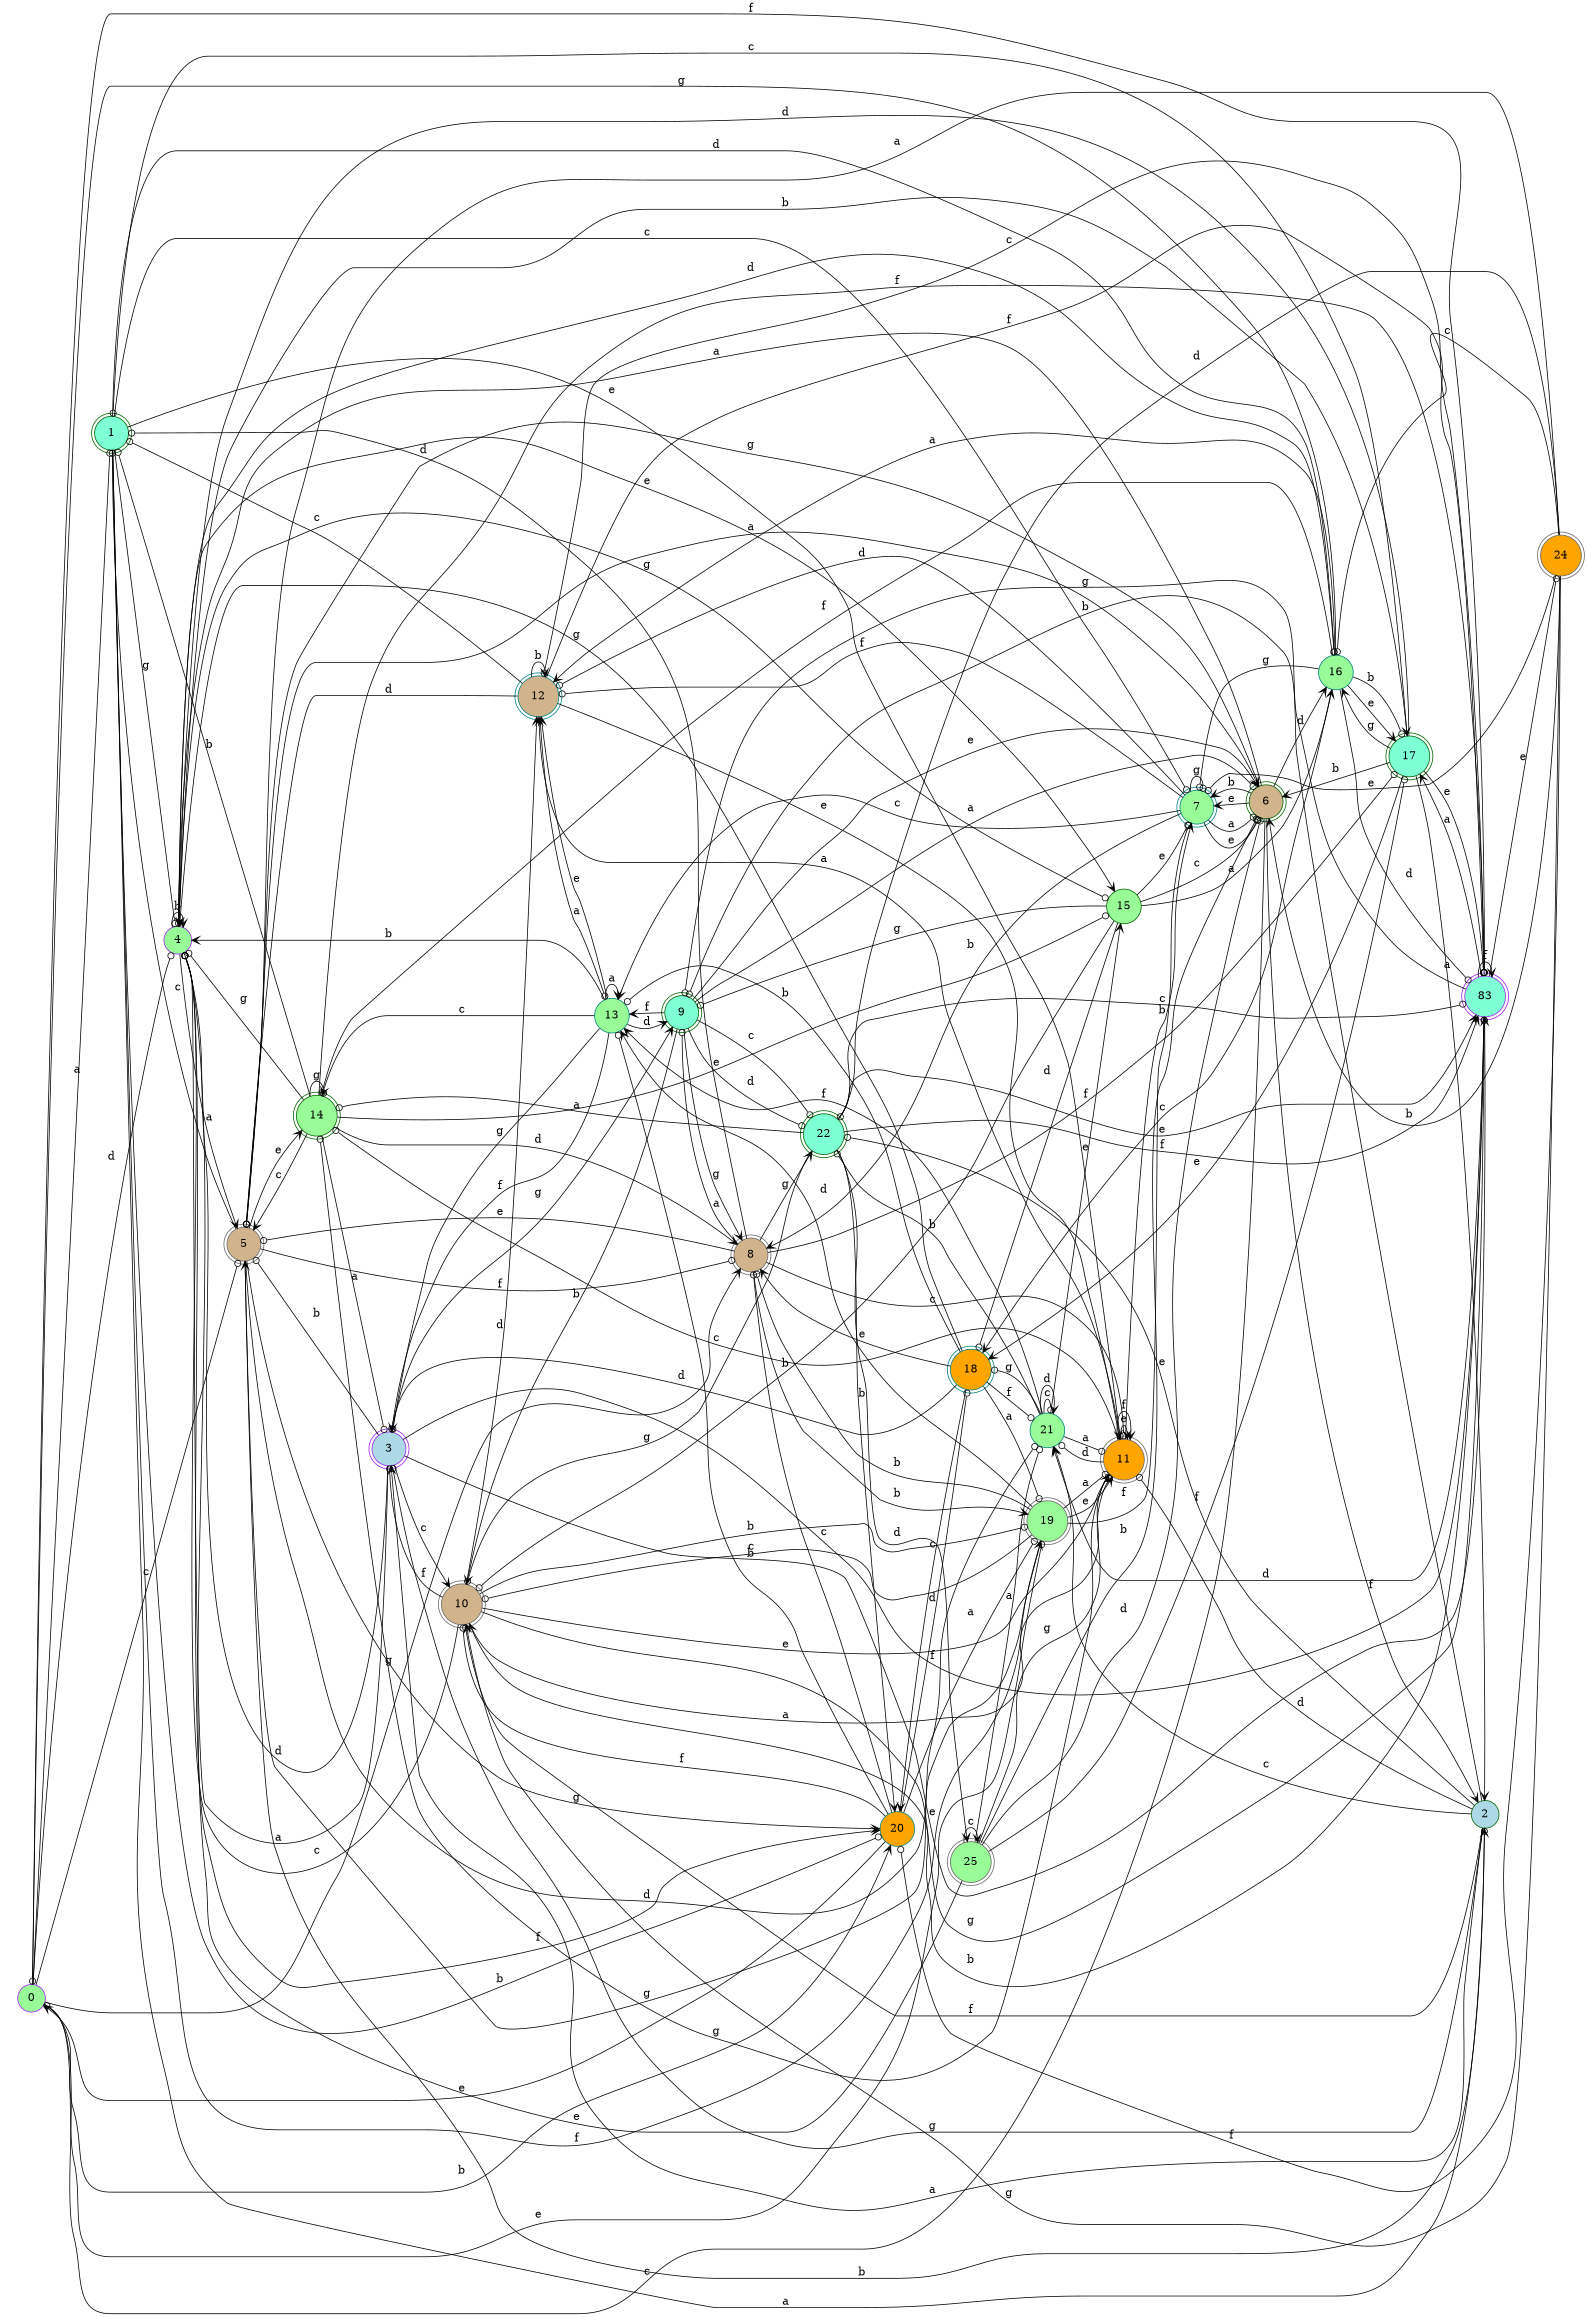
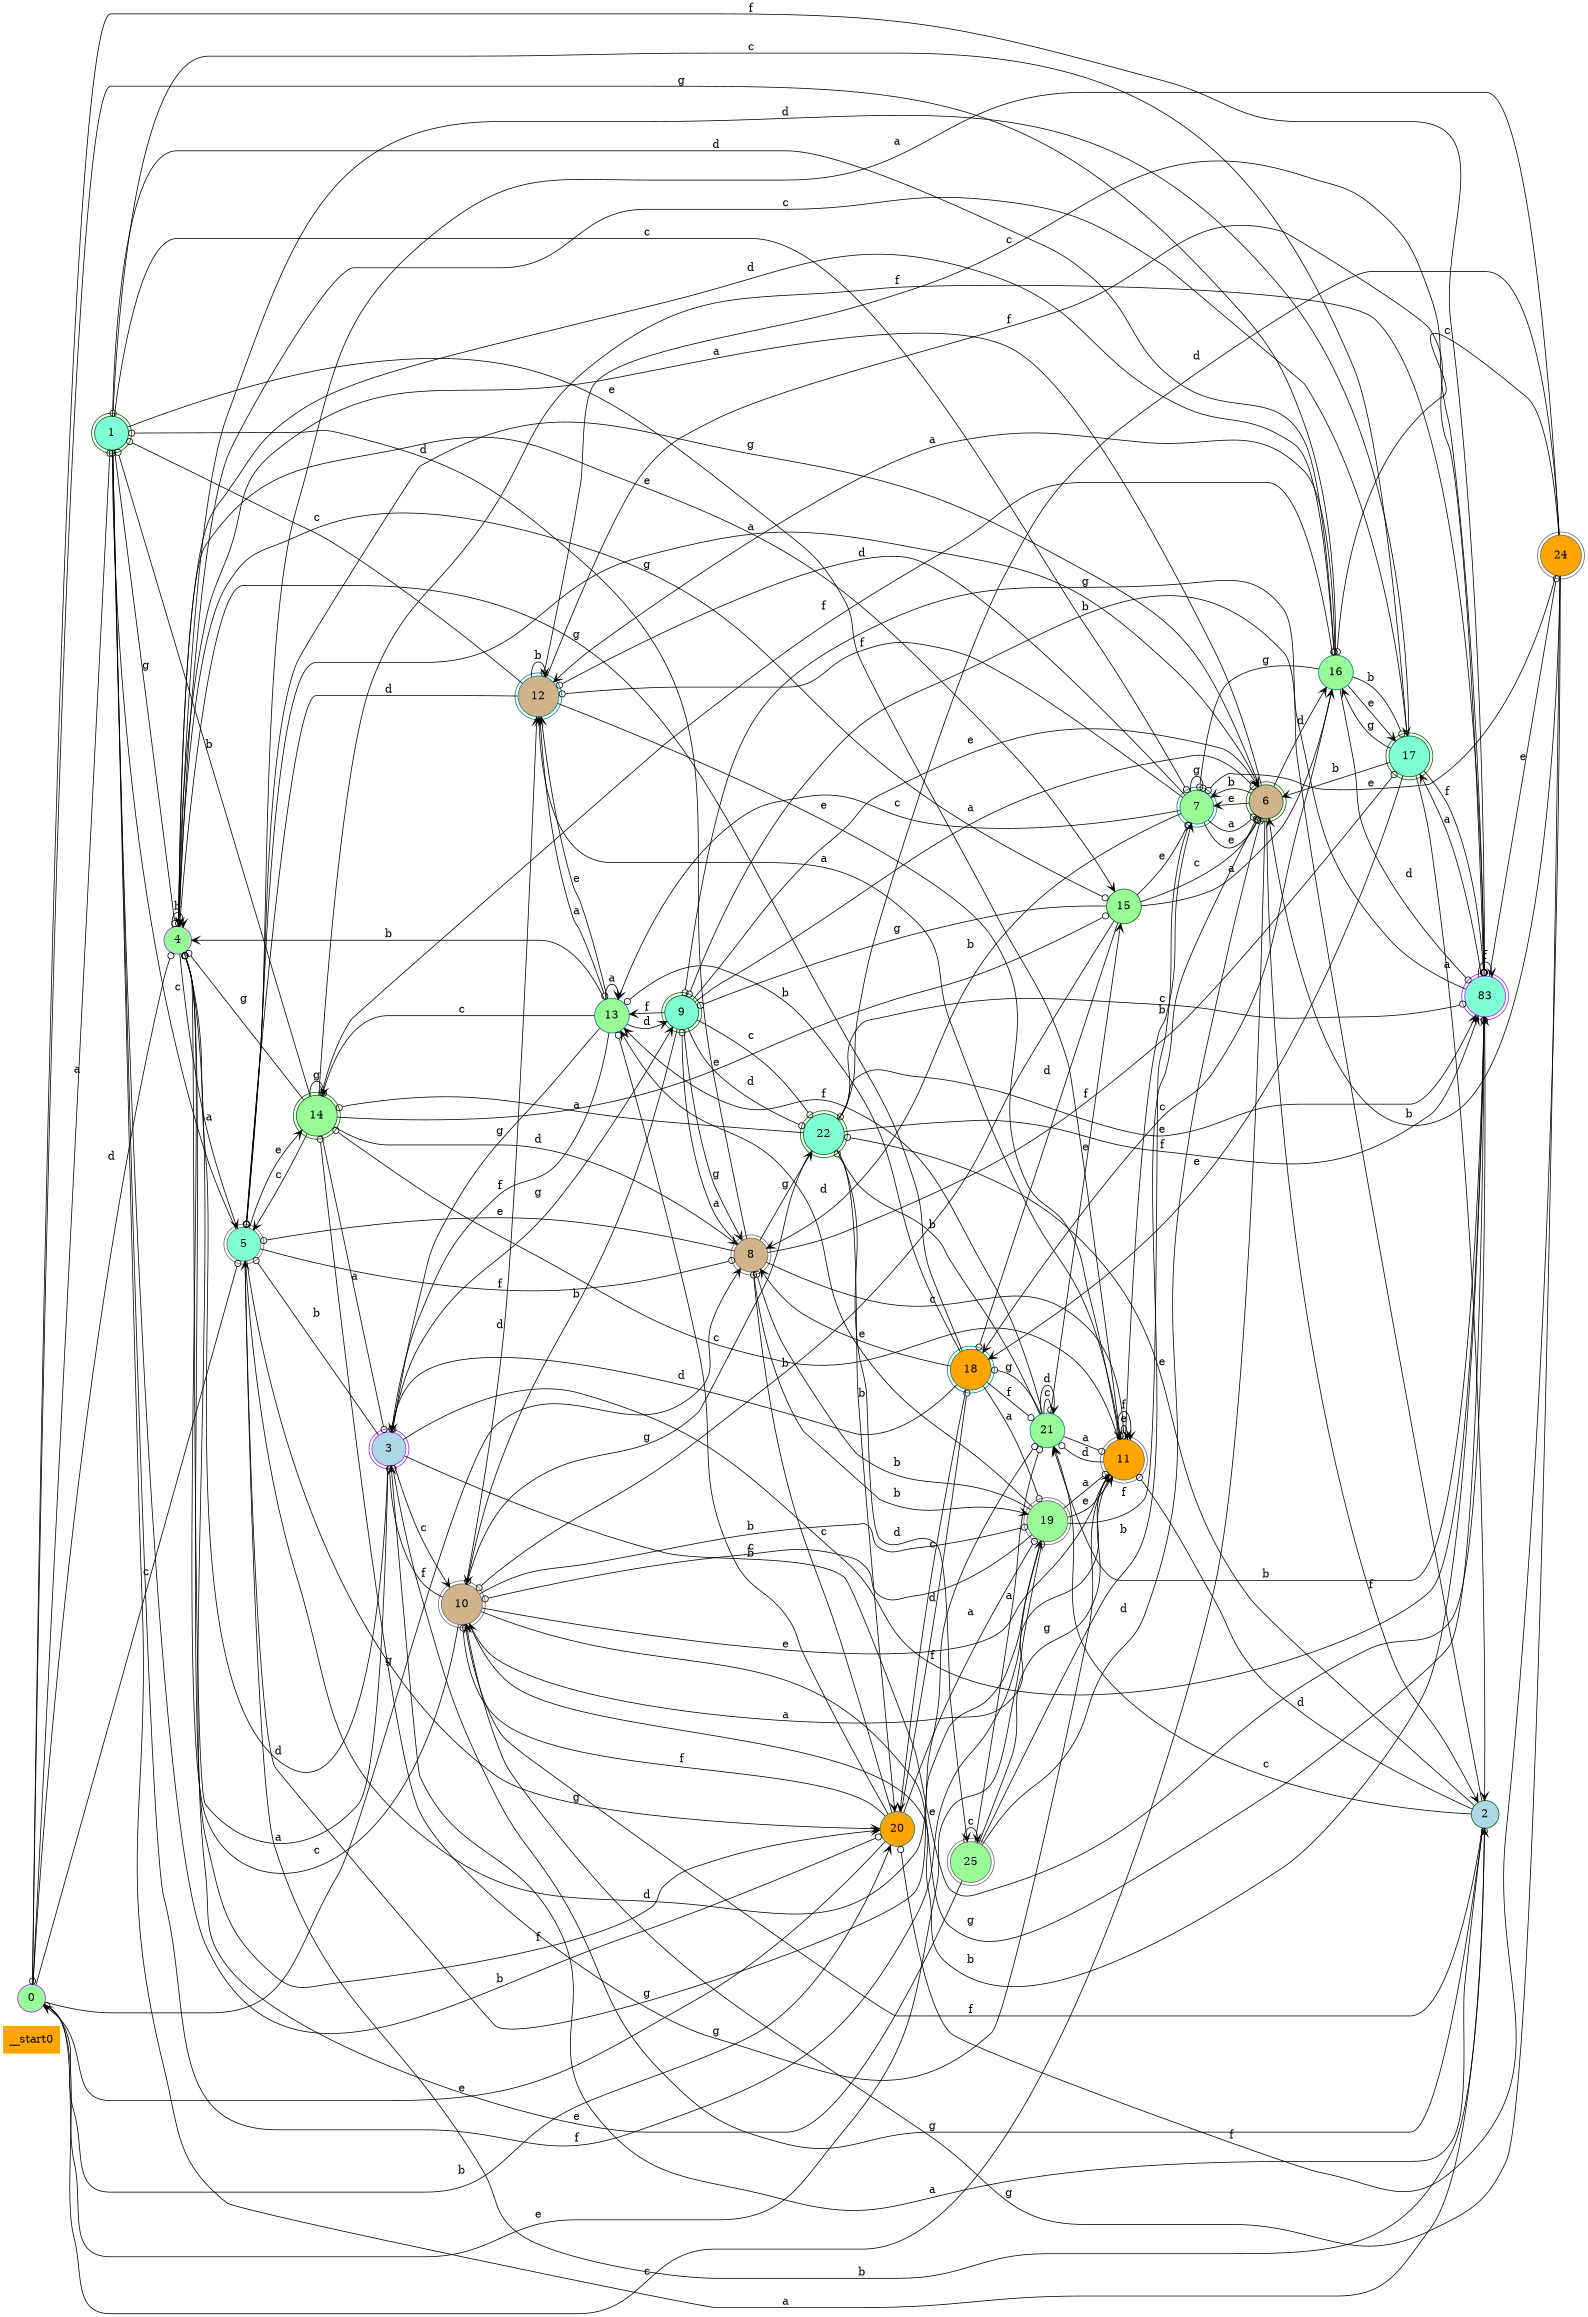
(786, 204) -> (786, 204)
(1447, 792) -> (1447, 792)
(244, 1244) -> (244, 1244)
(1264, 1351) -> none
(1266, 1575) -> (1266, 1575)
none -> (32, 2040)
